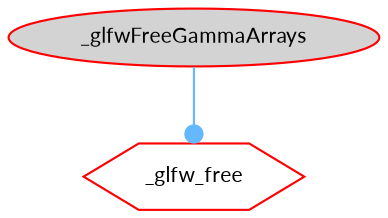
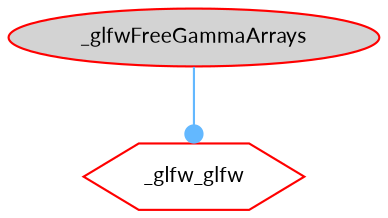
(194, 177) -> (194, 177)
